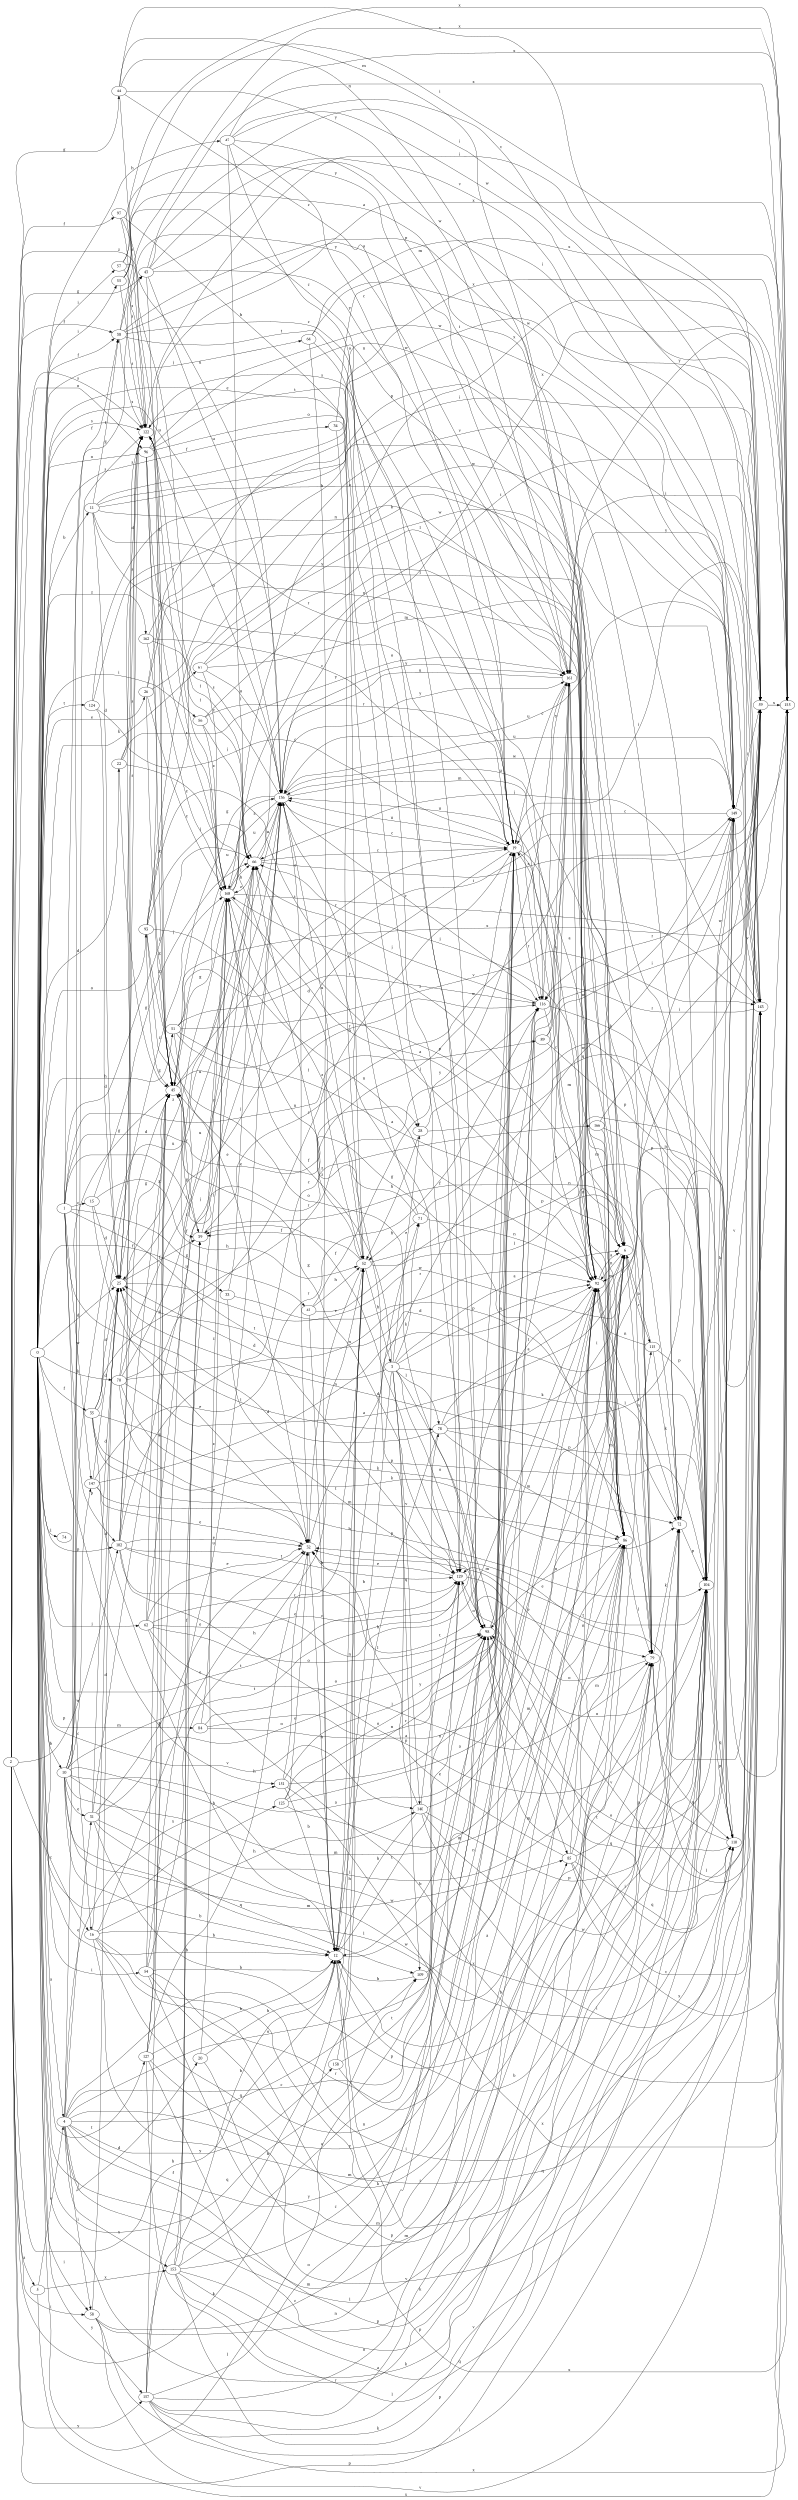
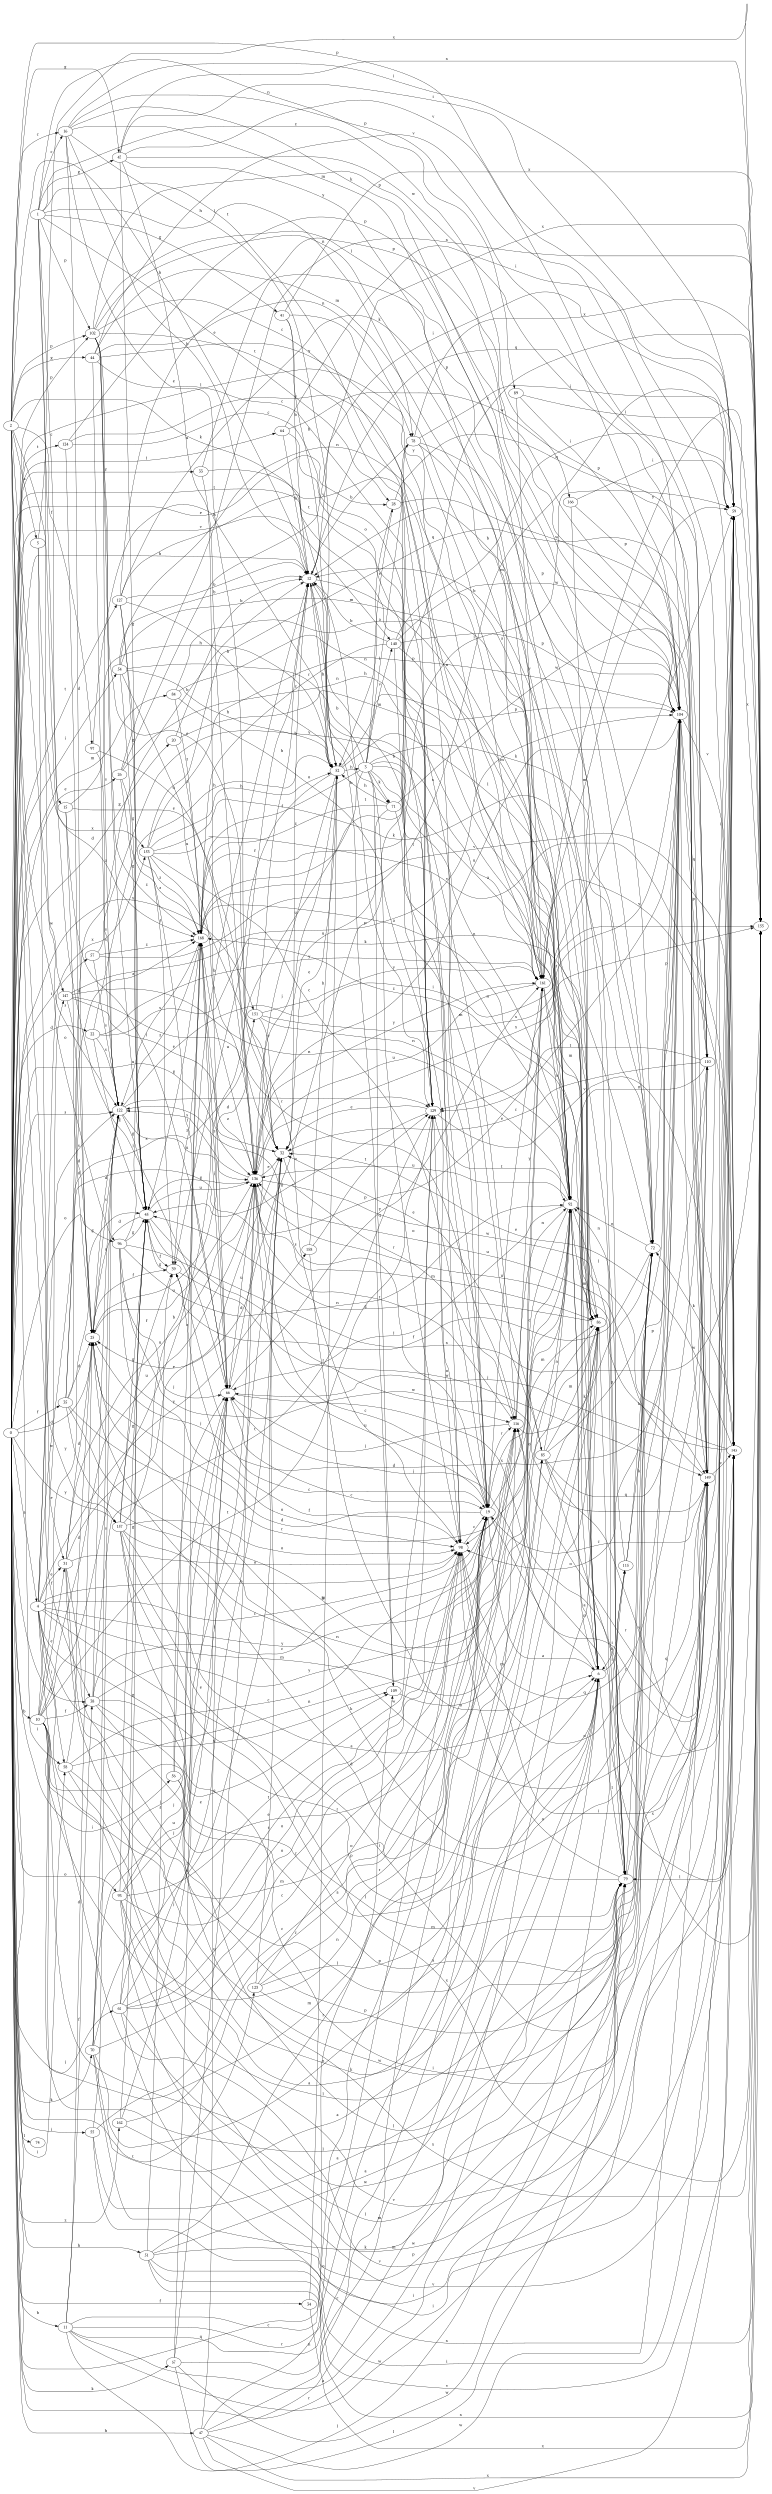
(251, 1858) -> (311, 394)
(51, 2207) -> (43, 1053)
